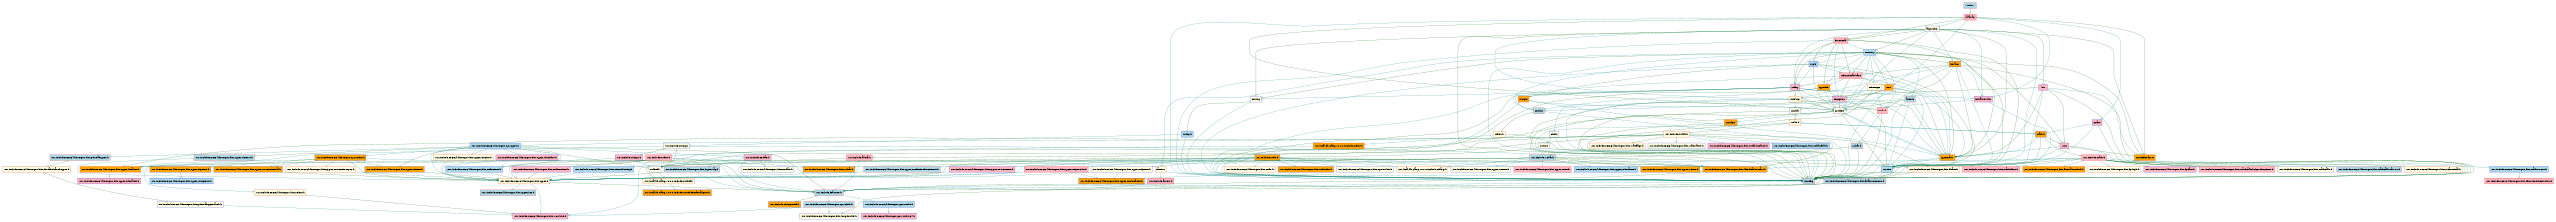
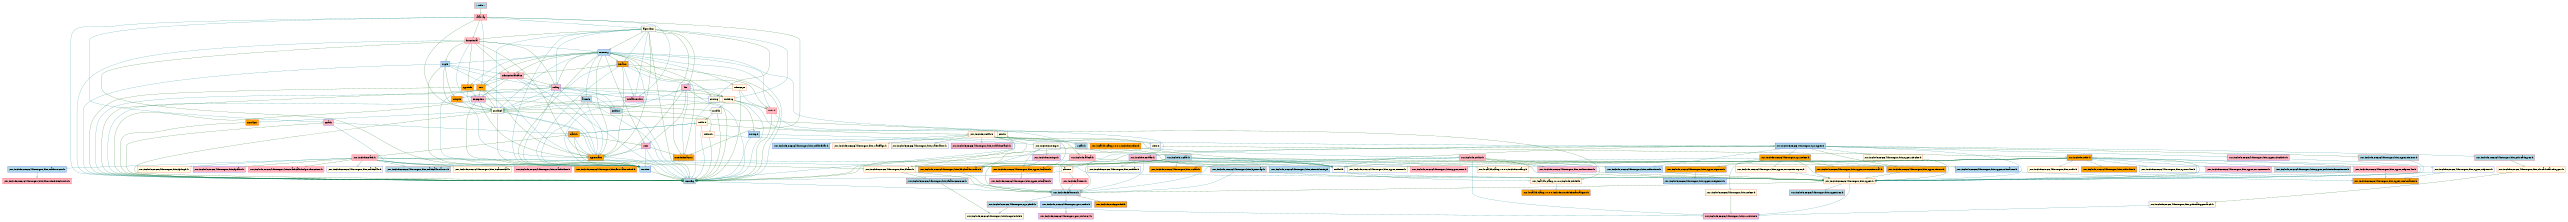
(1670, 169) -> none
